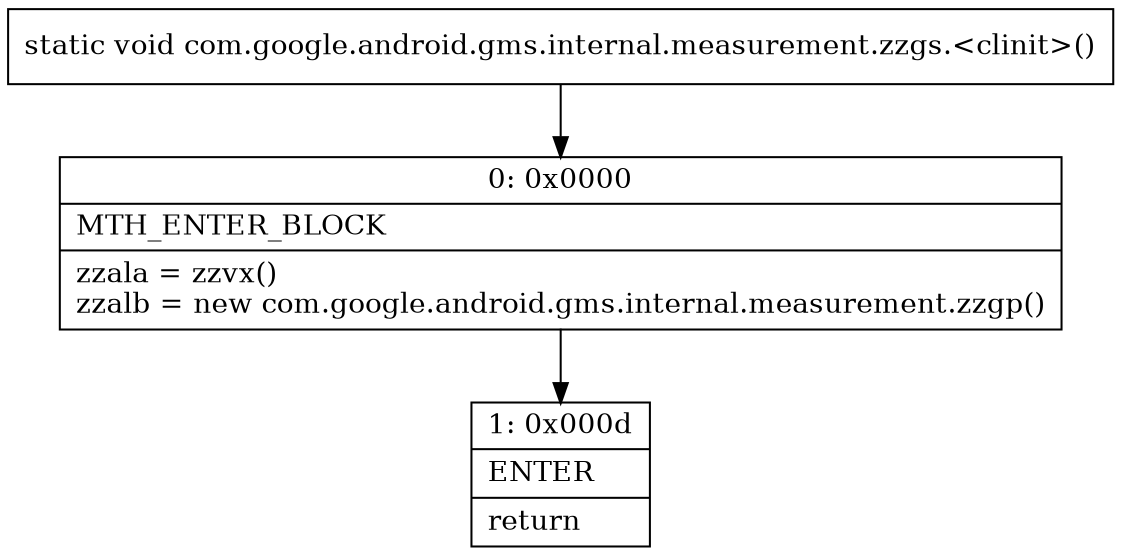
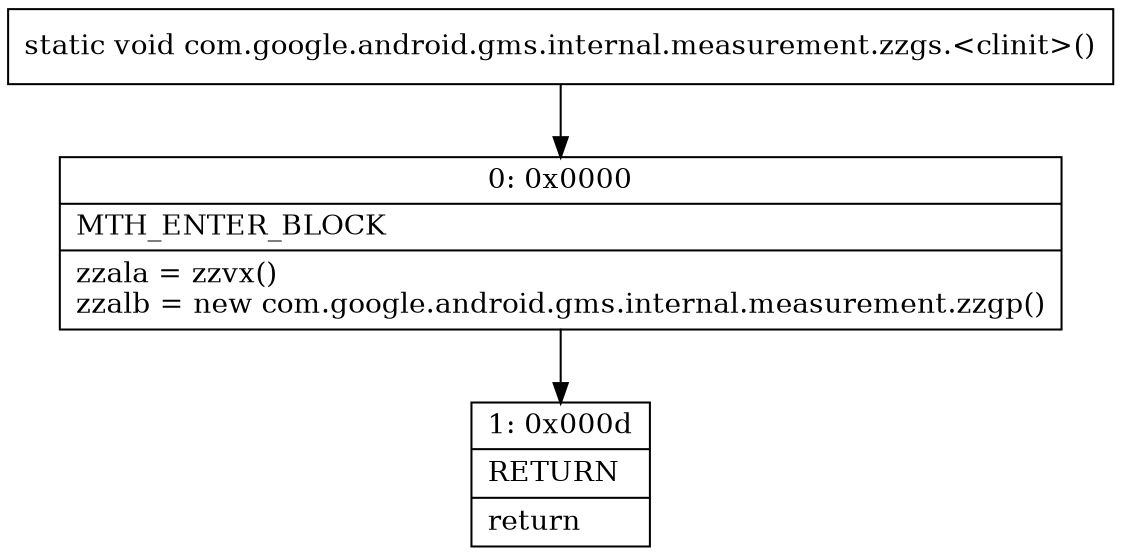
(541, 472) -> (554, 472)
